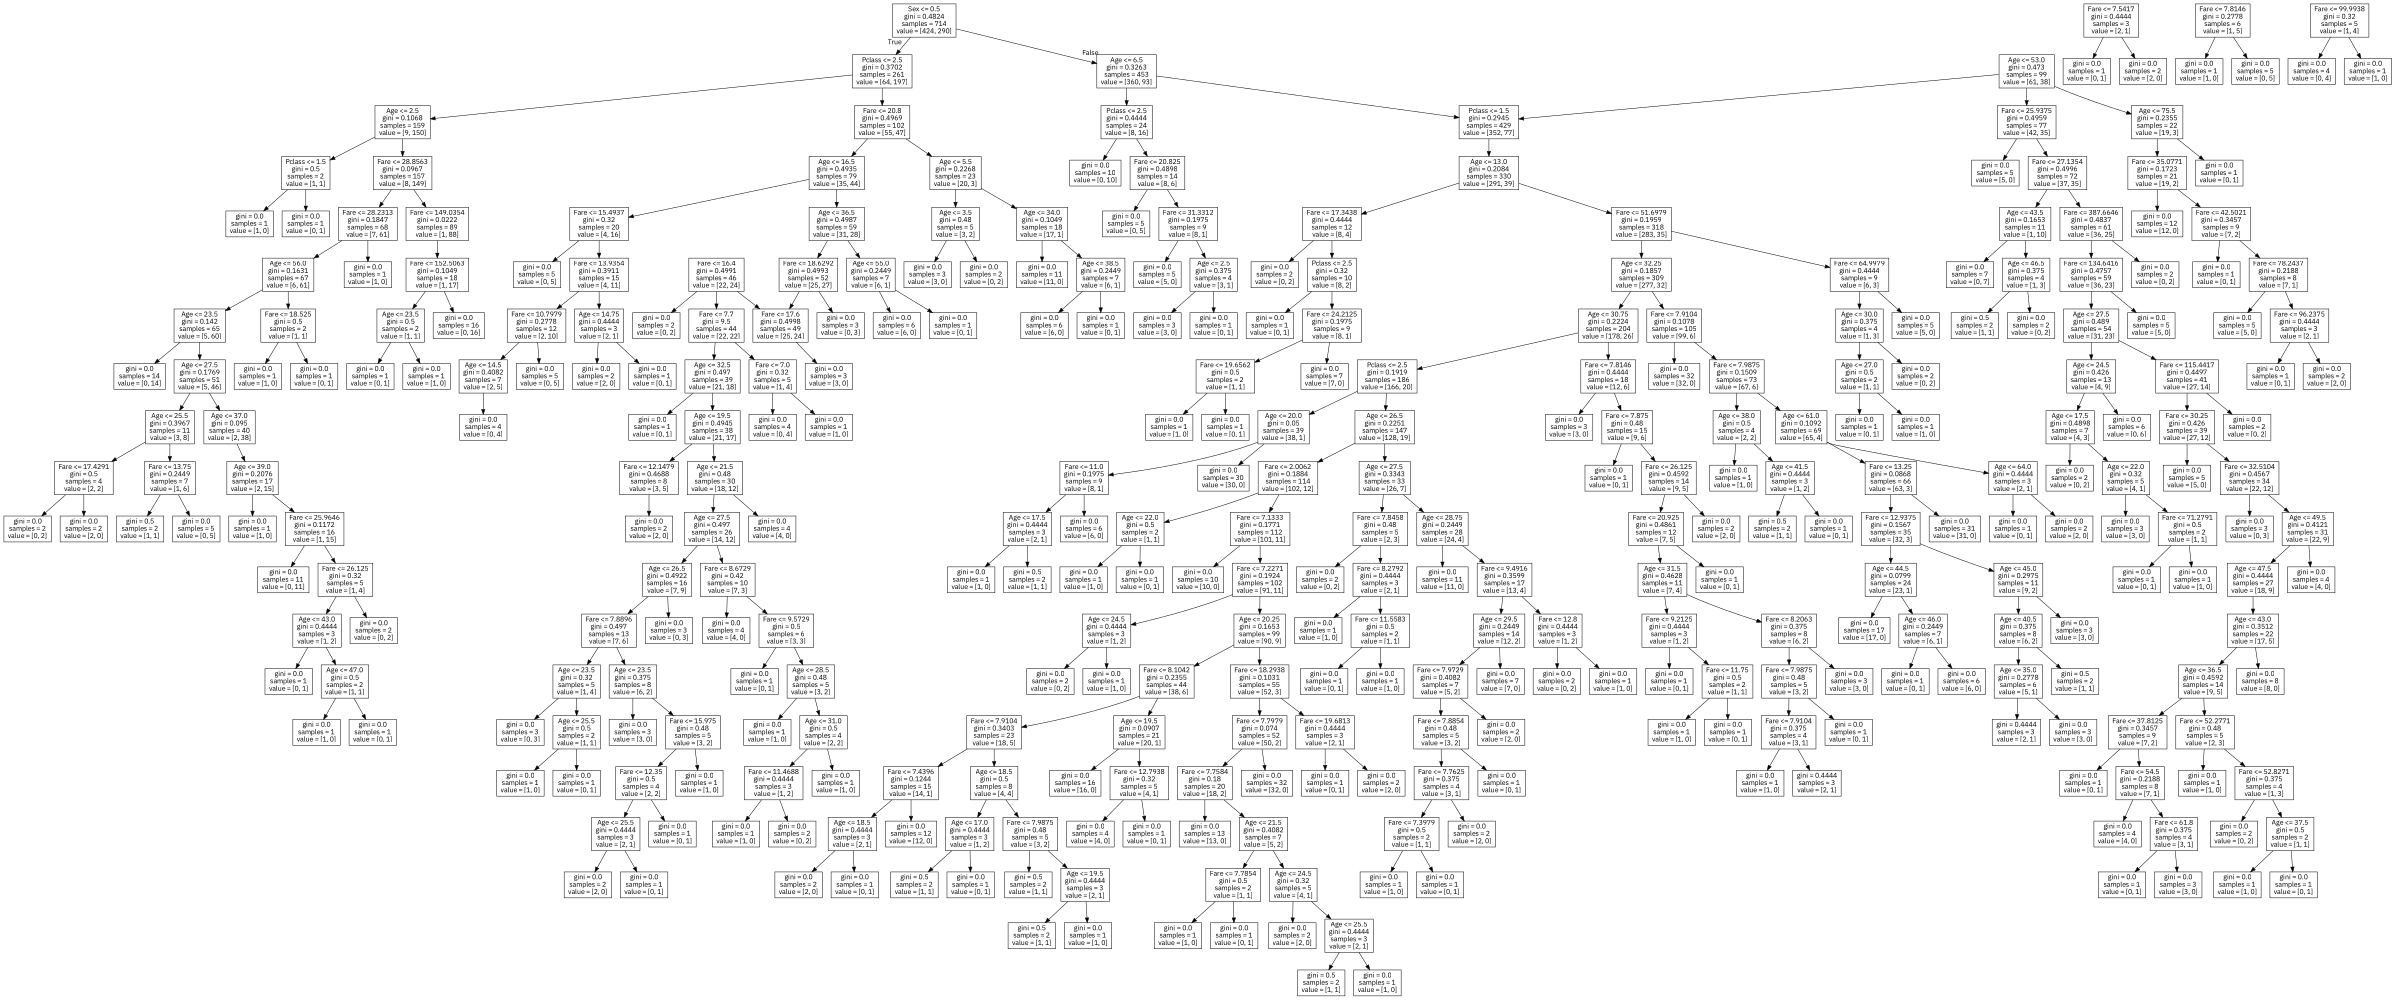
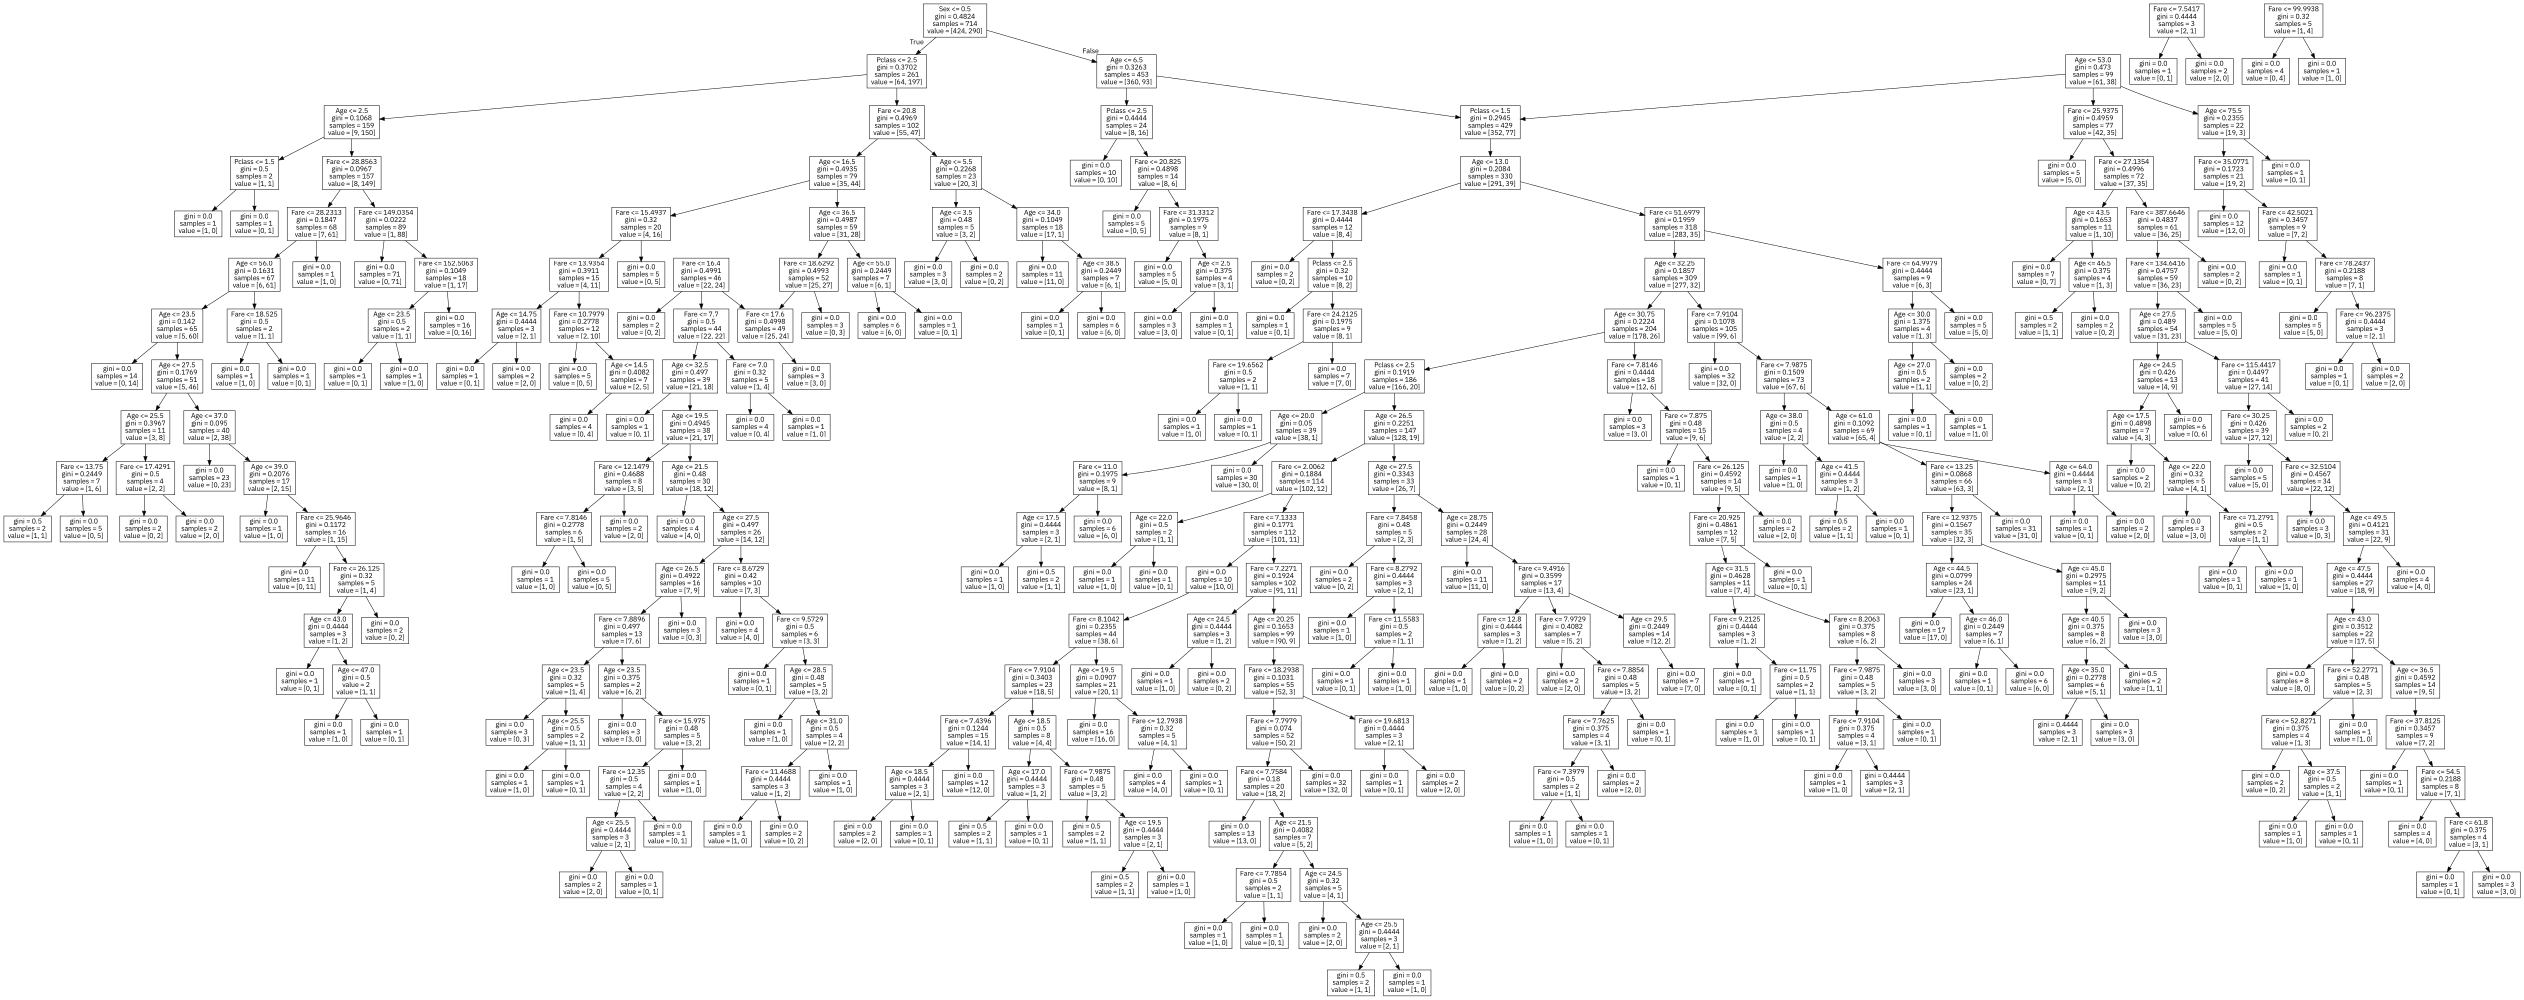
none -> (380, 275)
(716, 326) -> (701, 326)
(1859, 326) -> (1912, 326)
none -> (209, 478)
none -> (596, 502)
(1216, 654) -> (1159, 606)
(1472, 654) -> (1551, 603)
(345, 682) -> (356, 682)
(633, 682) -> (622, 682)
(2204, 704) -> (2353, 654)
